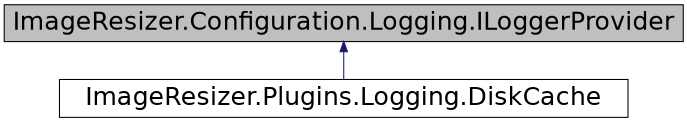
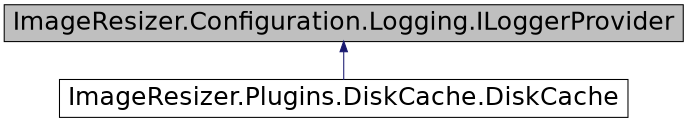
(344, 98) -> (344, 98)
